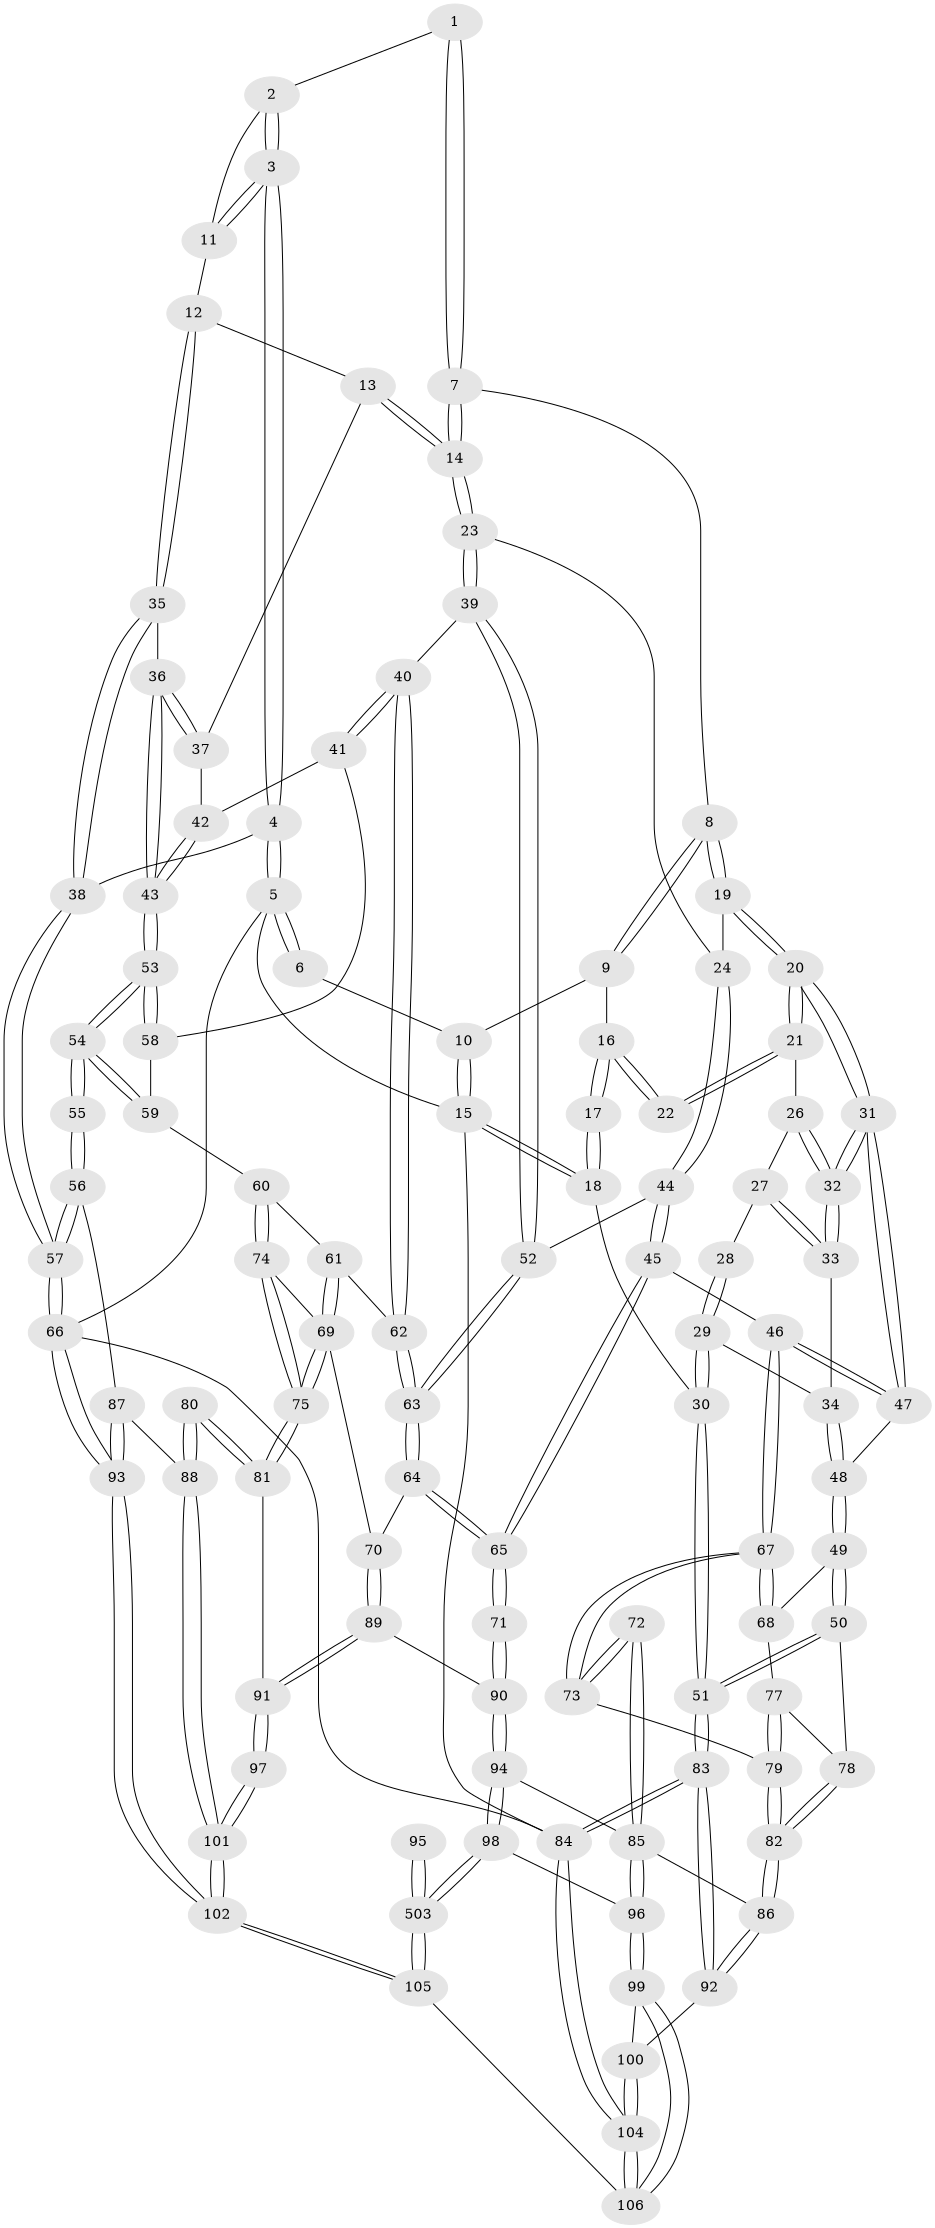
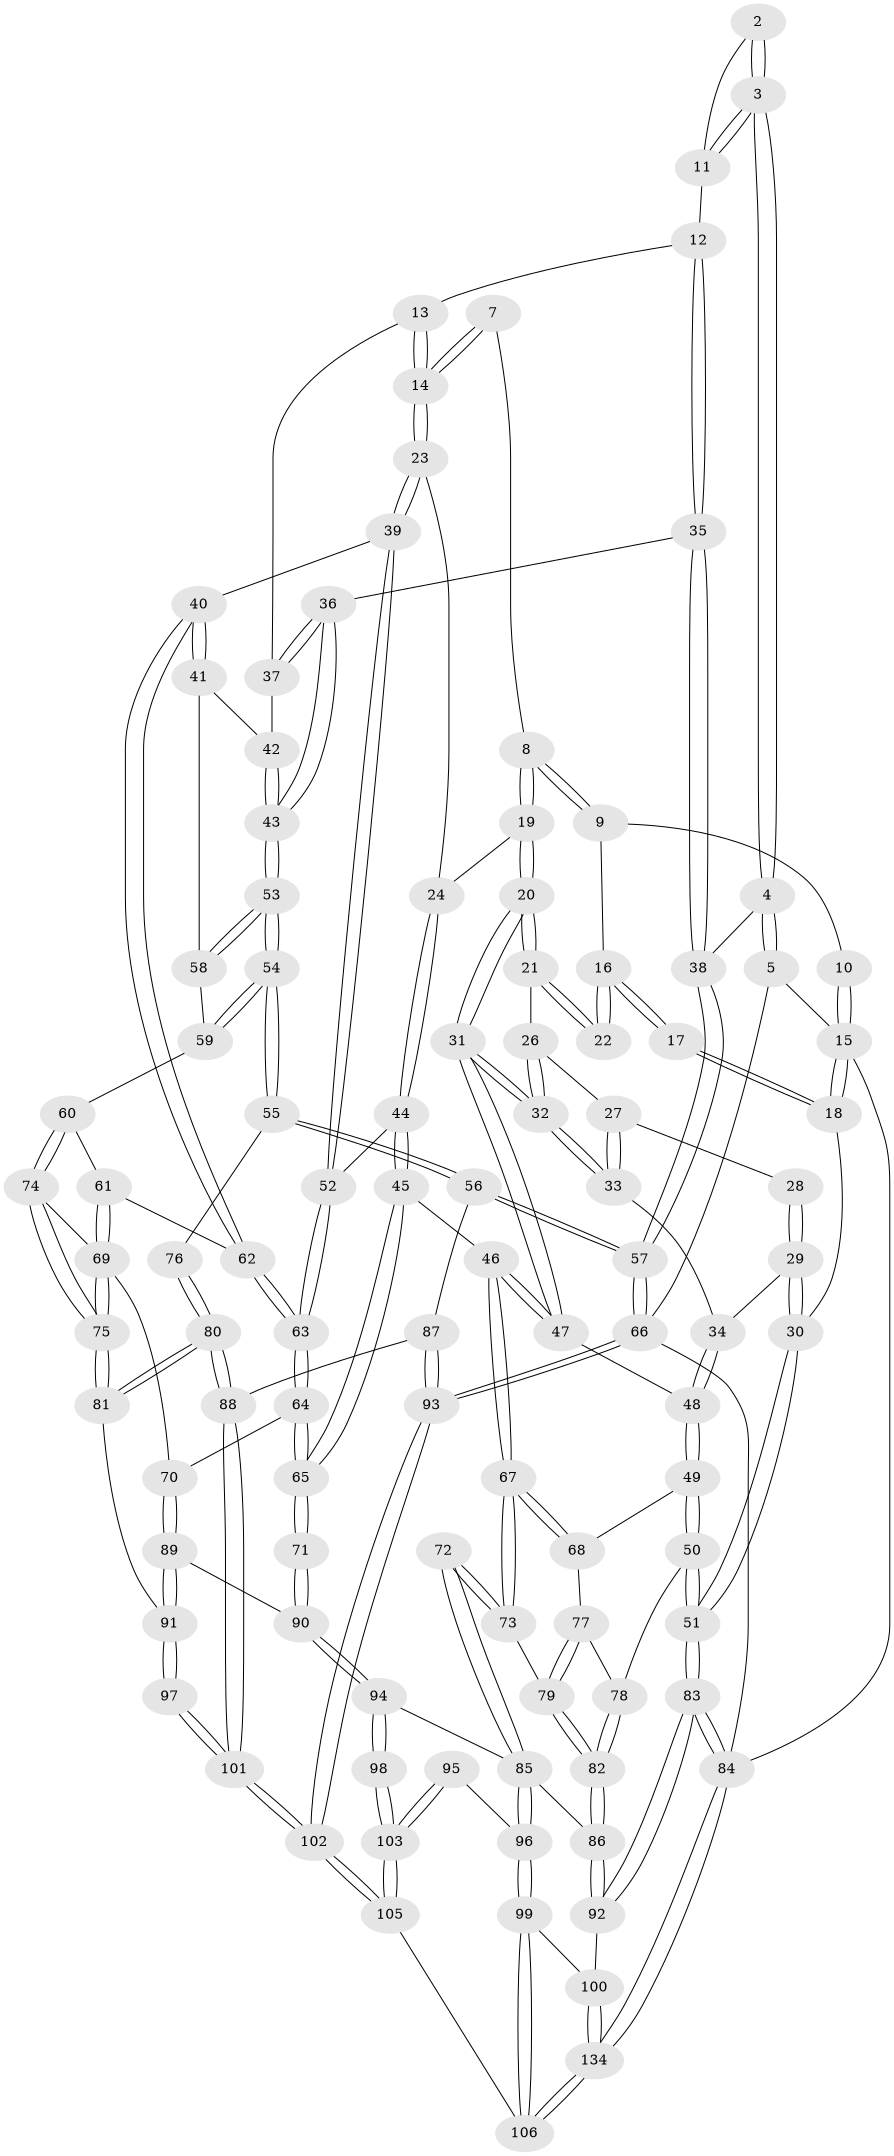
(455, 22) -> none
(300, 969) -> none
none -> (175, 1260)
(551, 1872) -> (488, 1806)
(419, 1915) -> (390, 1842)
(631, 2133) -> (595, 2061)
